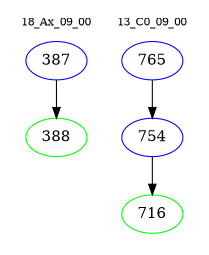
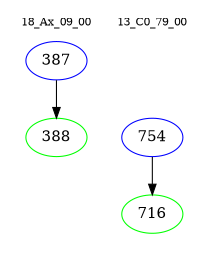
(152, 23) -> (152, 23)
(152, 61) -> none
